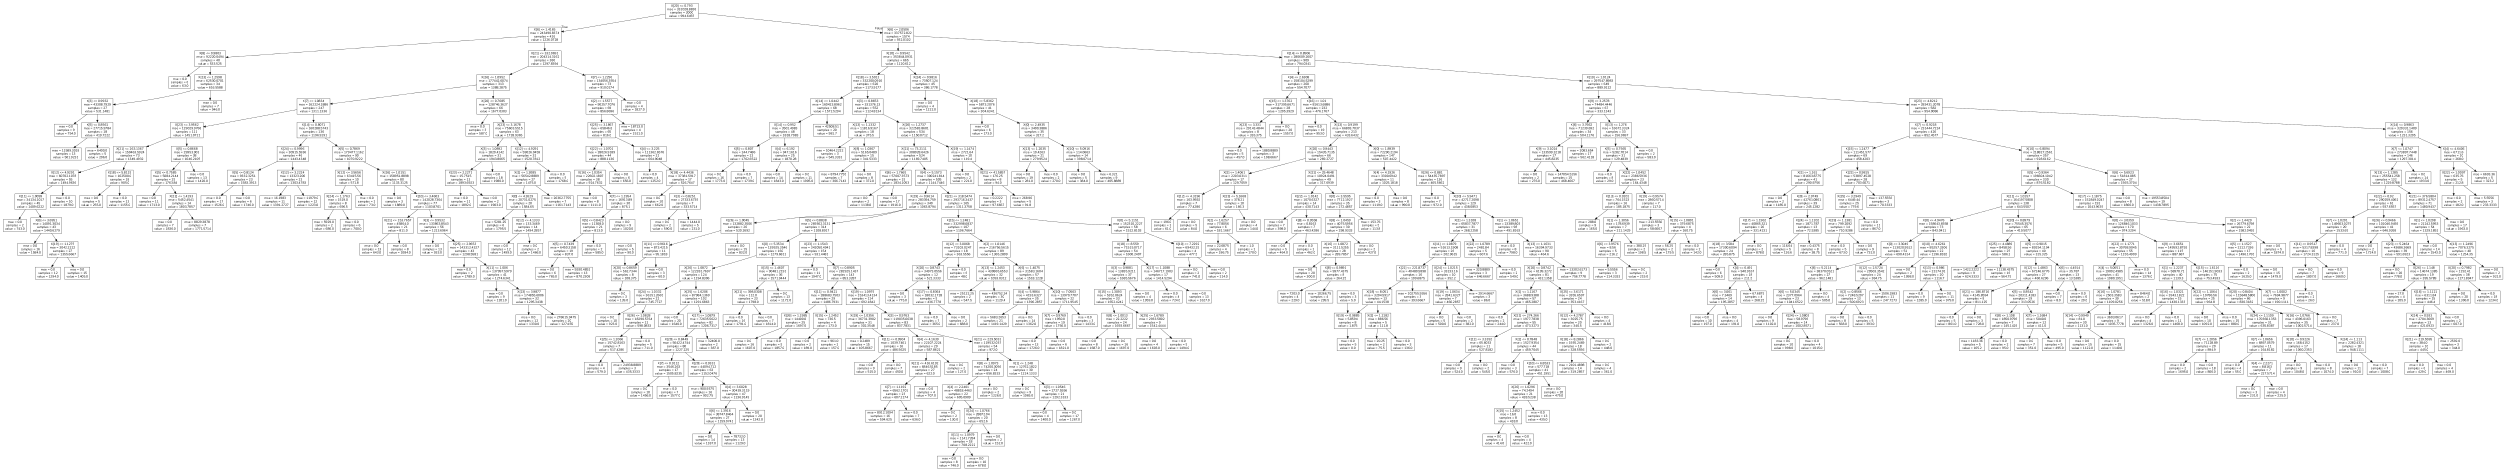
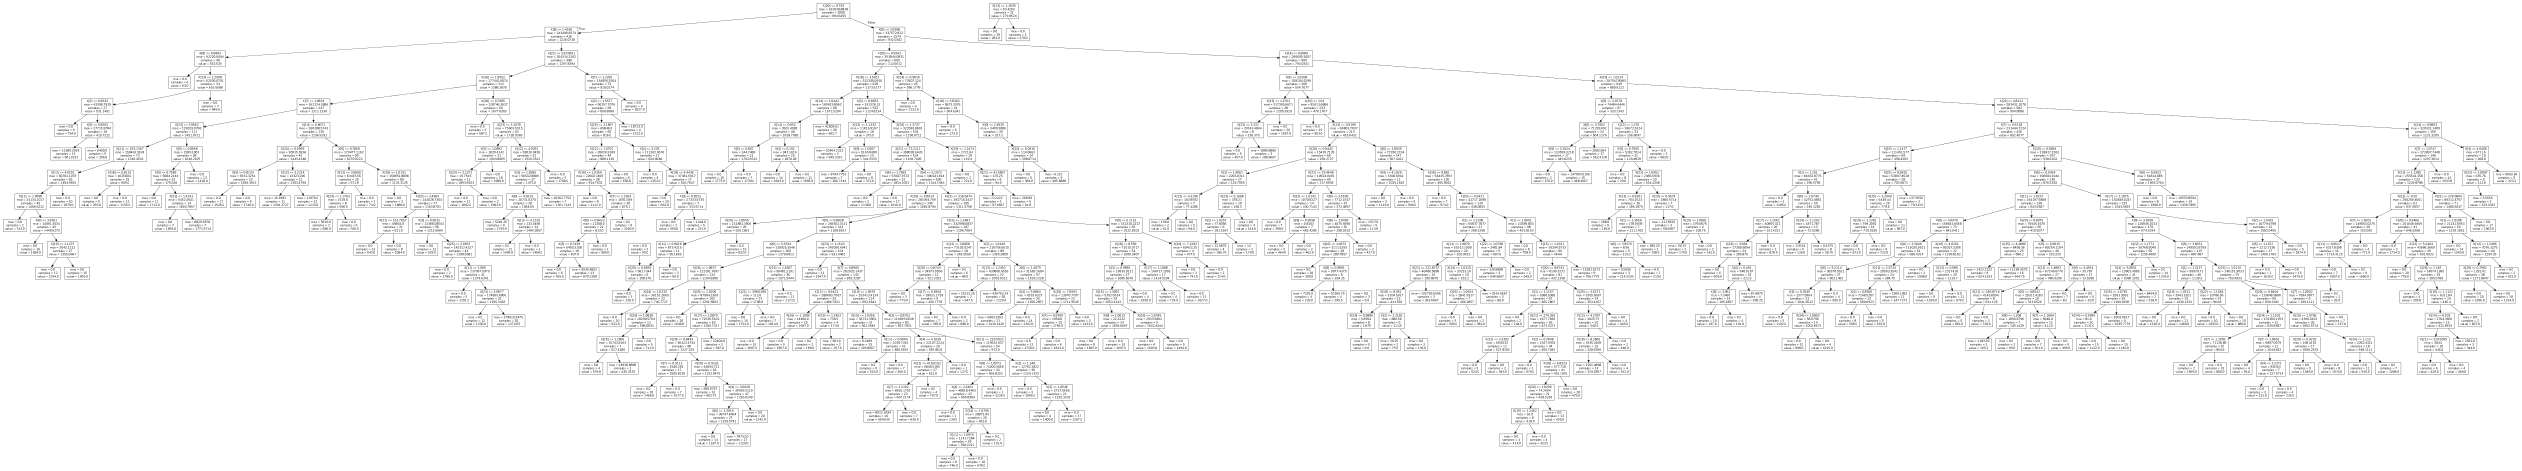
(1250, 130) -> (1248, 130)
(1034, 141) -> none
(2454, 202) -> none
